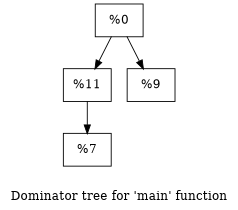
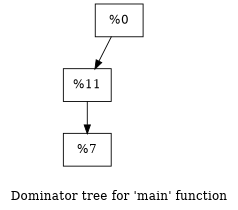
(151, 85) -> none
